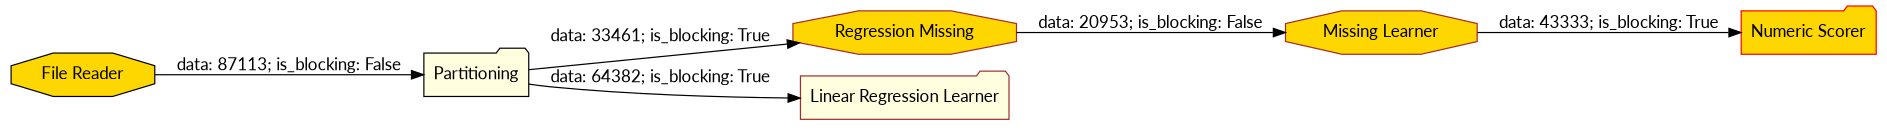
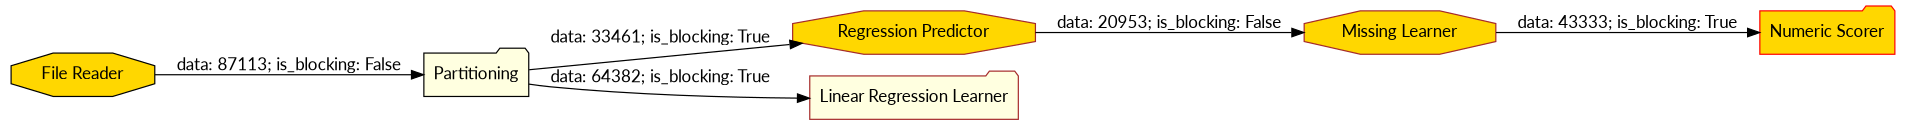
(905, 33) -> (914, 33)
